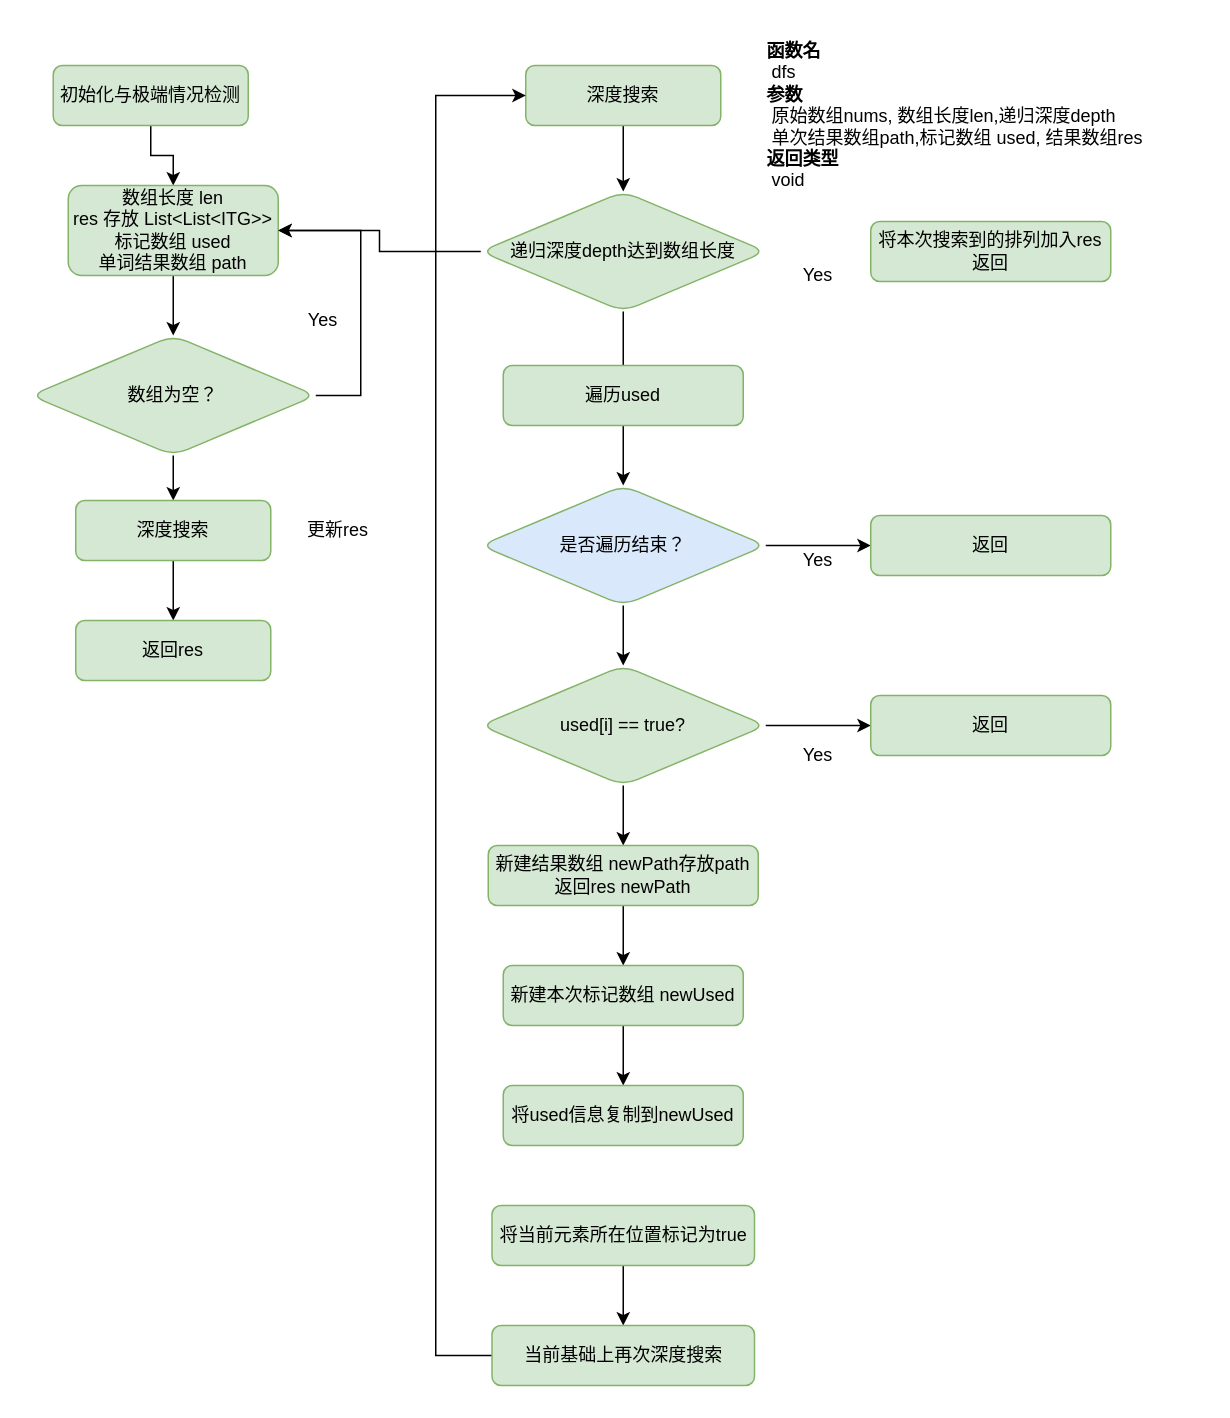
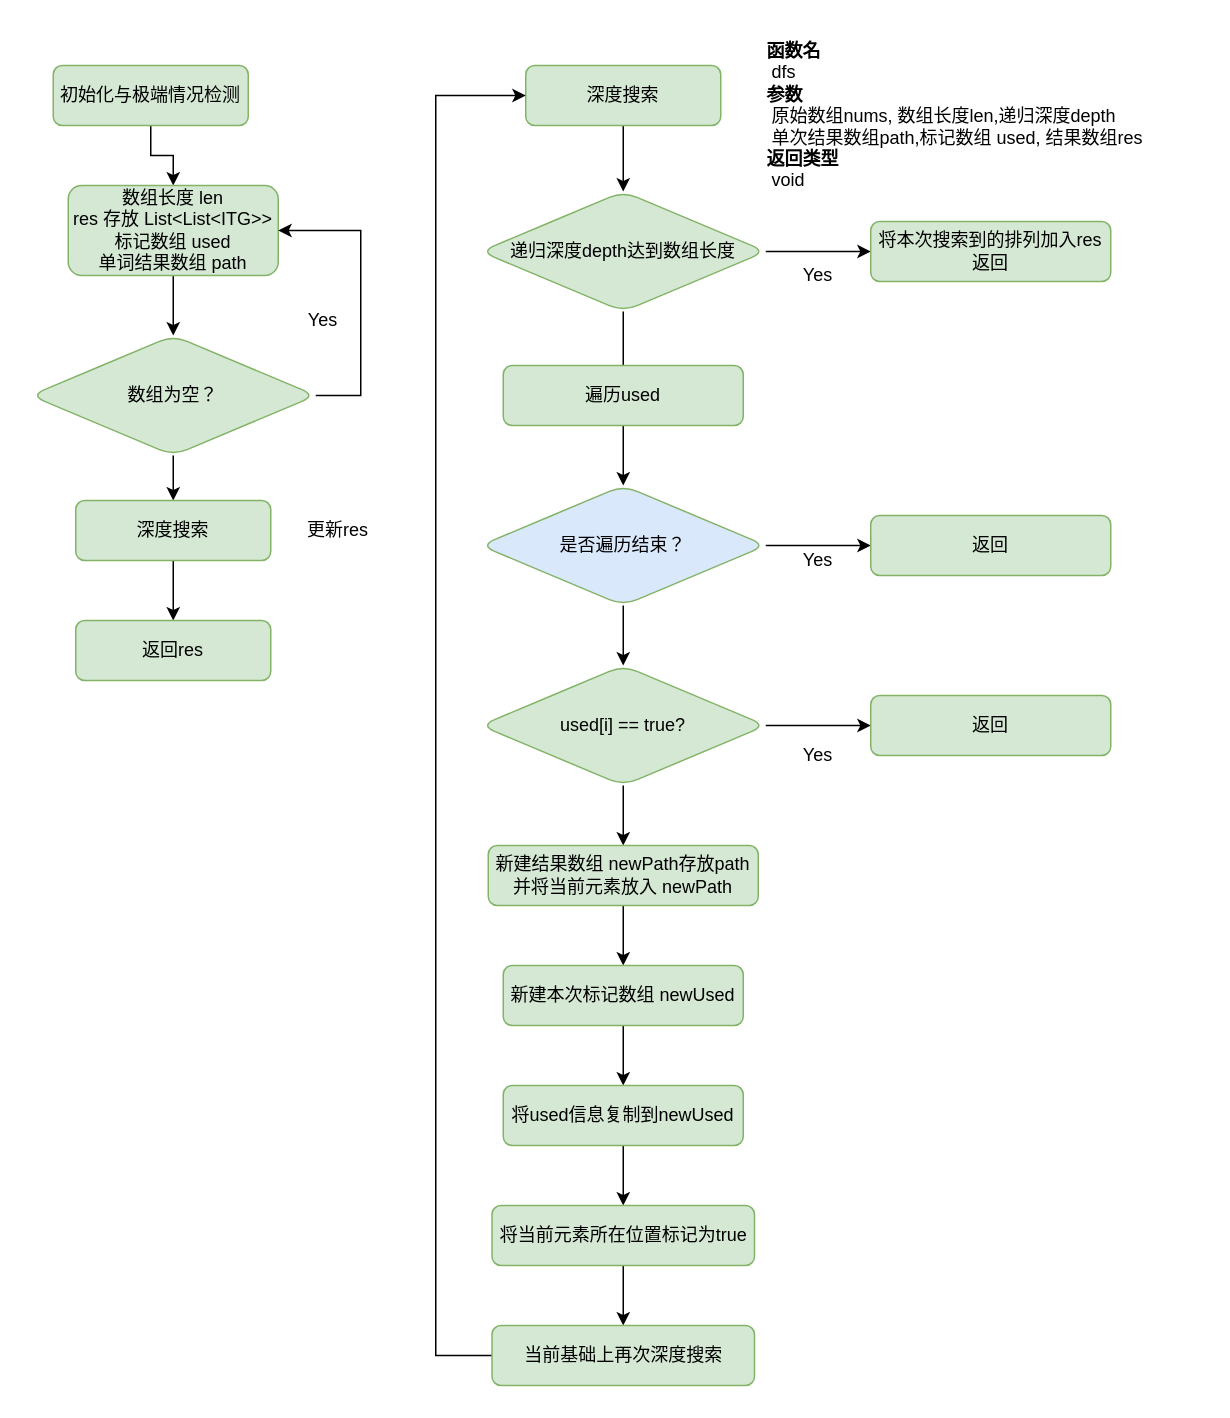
(412, 251) -> (813, 251)
(623, 875) -> (623, 875)
none -> (623, 1170)
